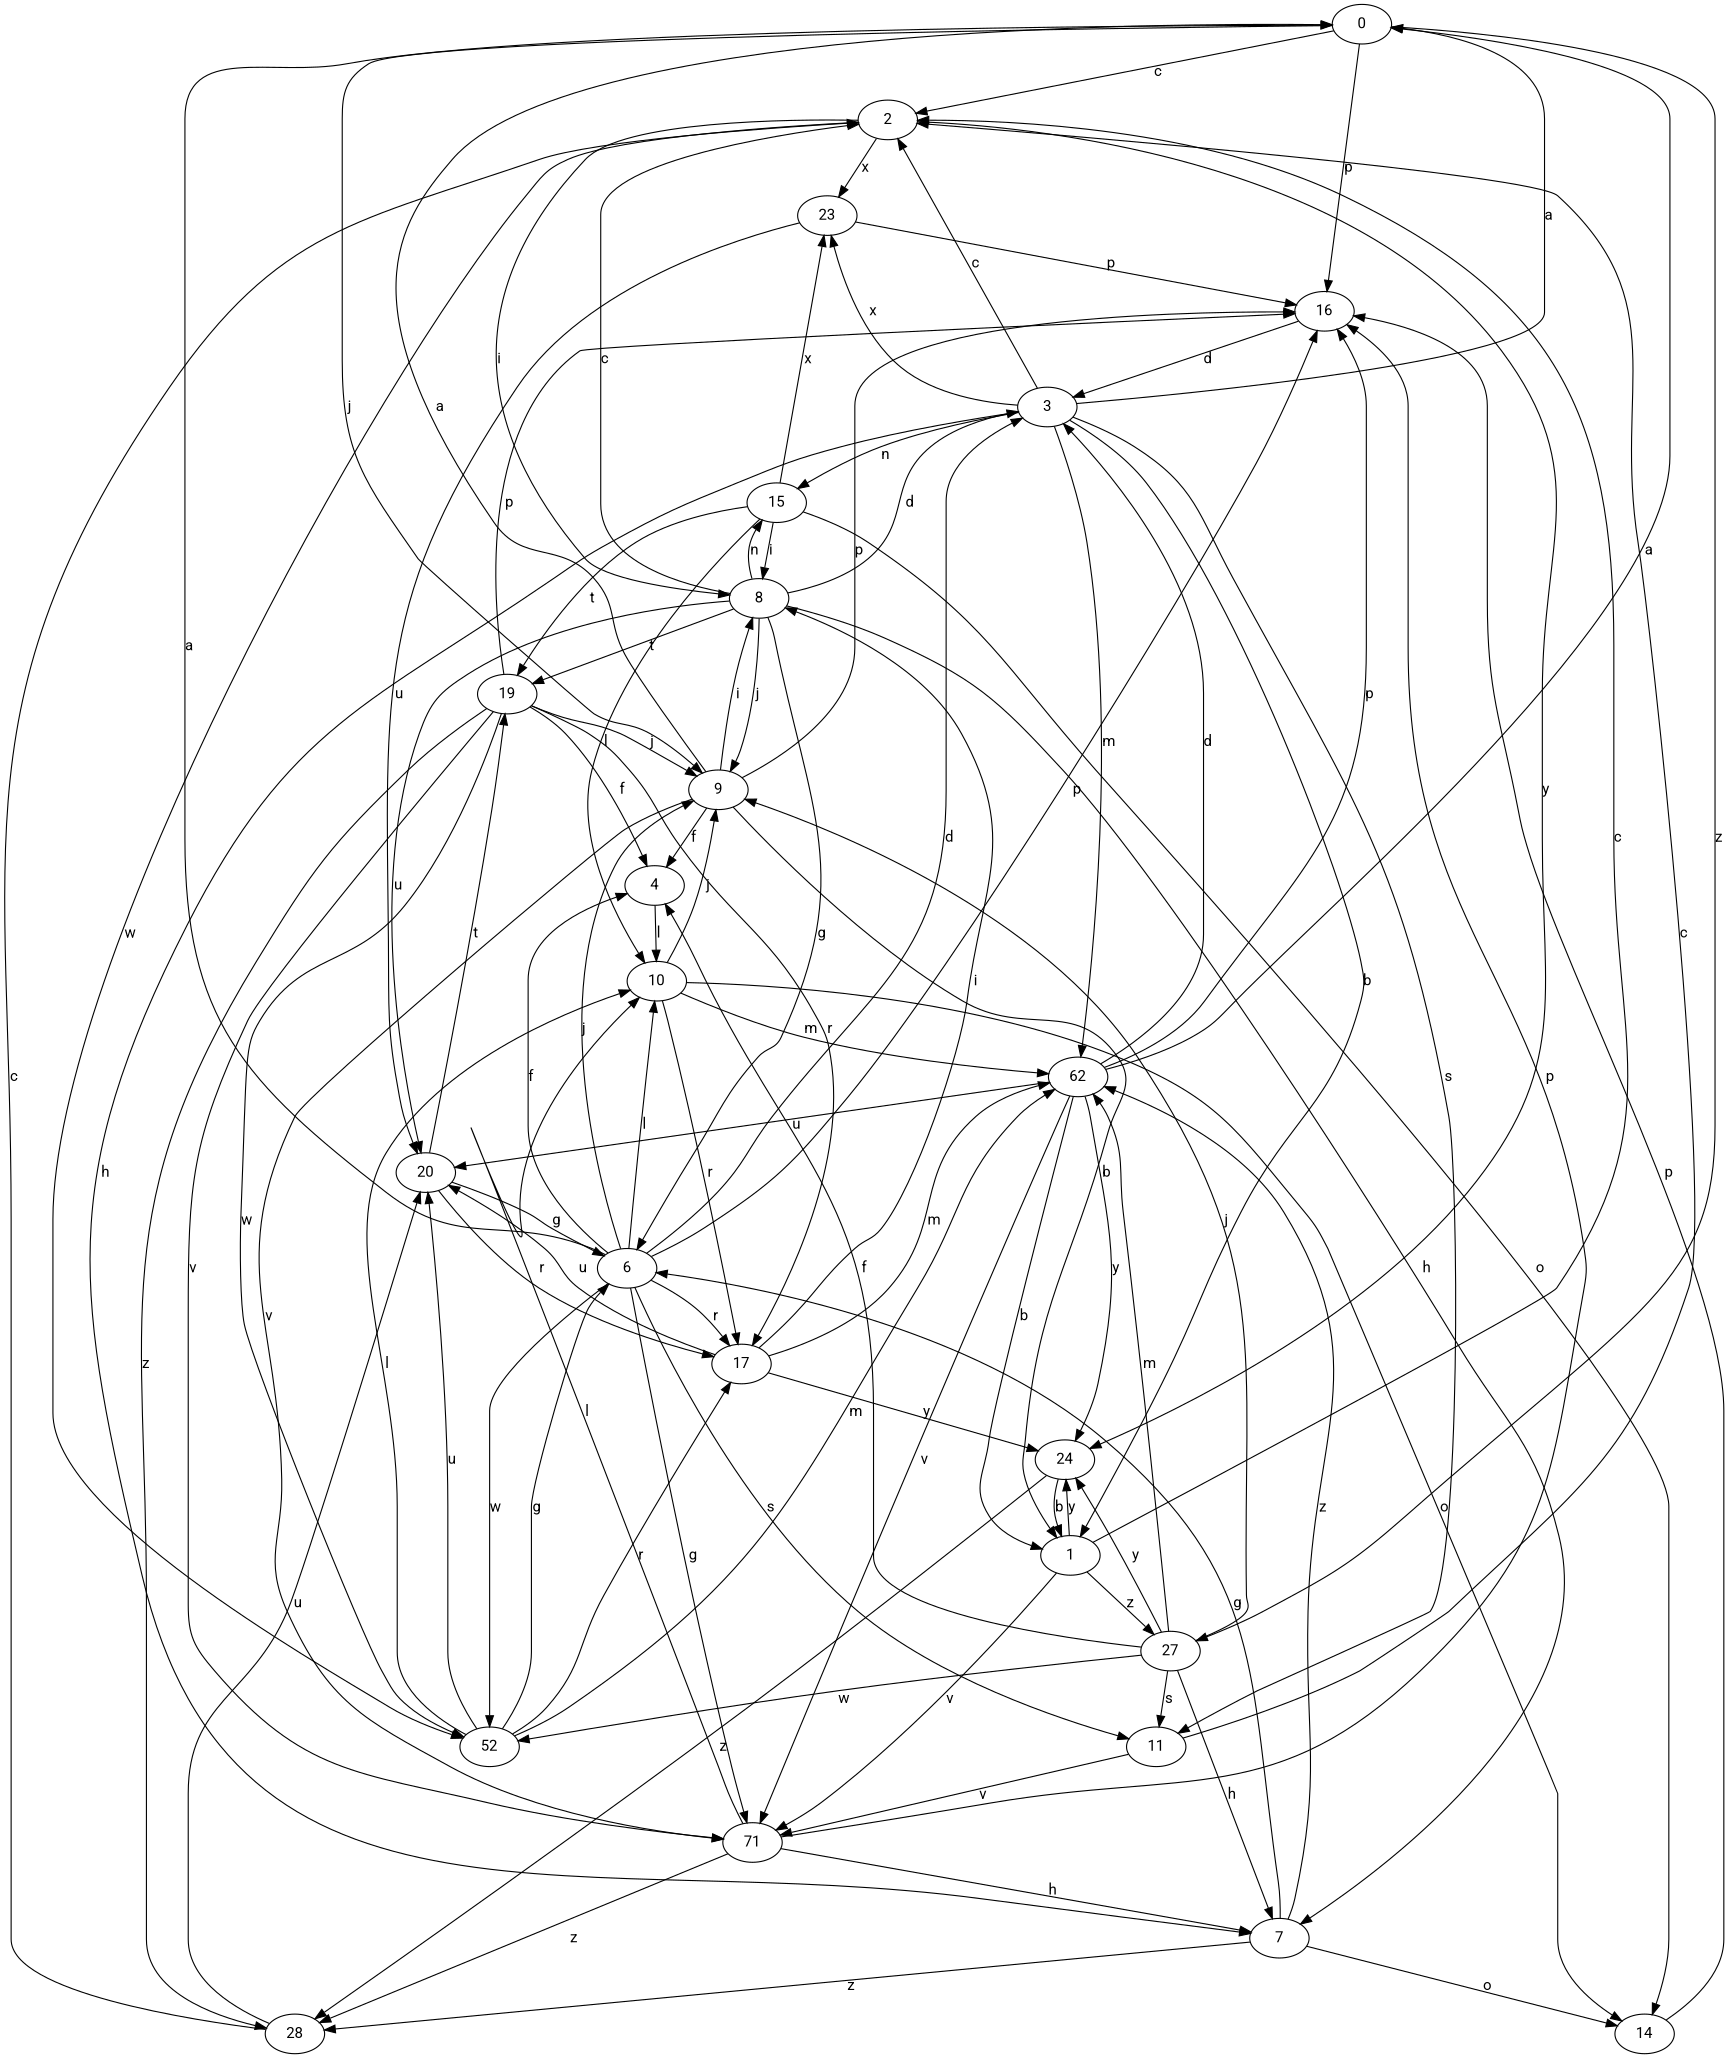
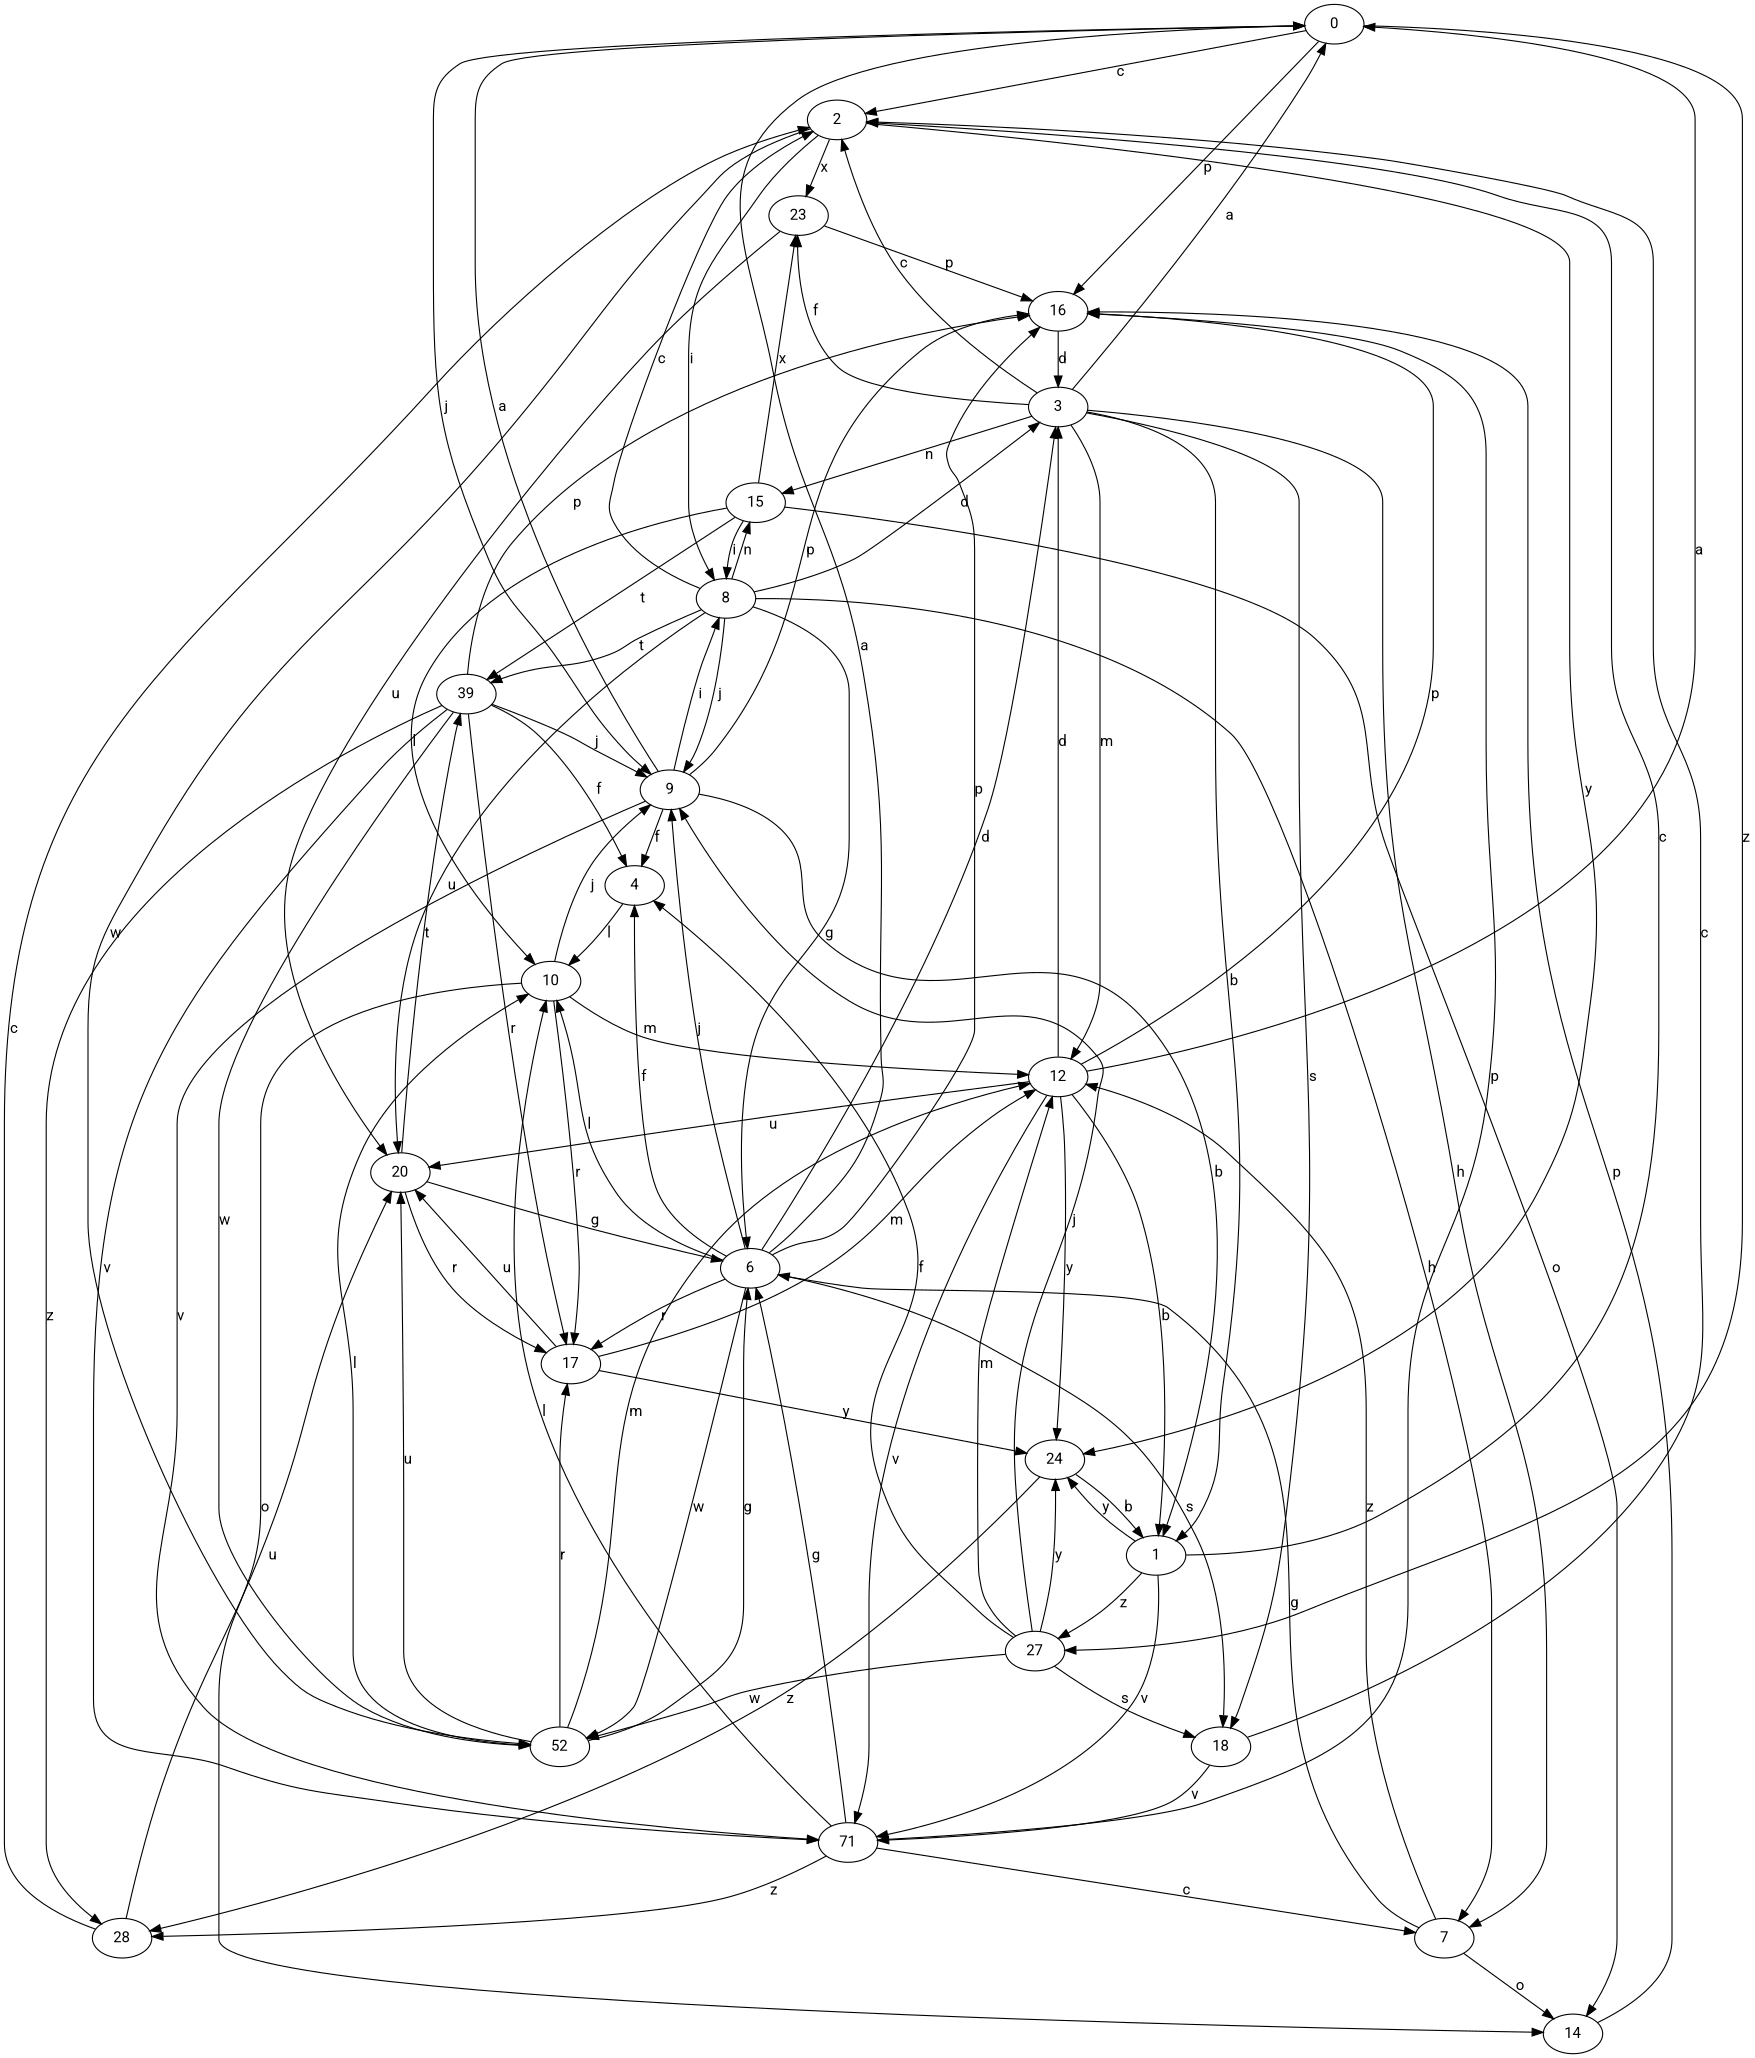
(873, 311) -> (816, 311)
(507, 694) -> (466, 694)
(972, 967) -> none
(1078, 1077) -> (1058, 1077)
(683, 1551) -> (808, 1560)
(1156, 1747) -> (1221, 1747)
(1223, 1789) -> none
(1053, 1890) -> (1187, 1890)
(793, 1986) -> none
